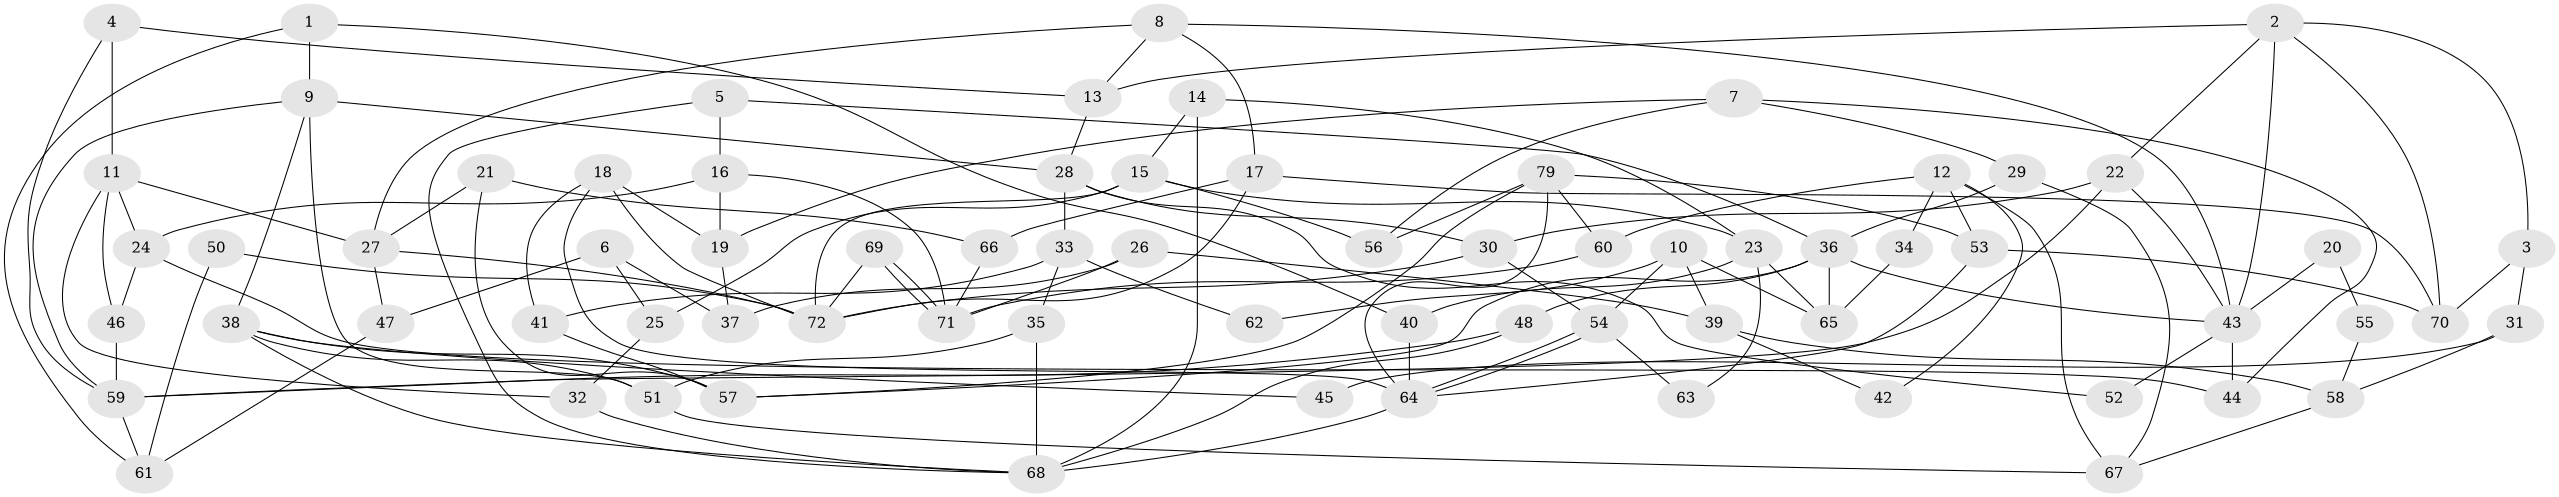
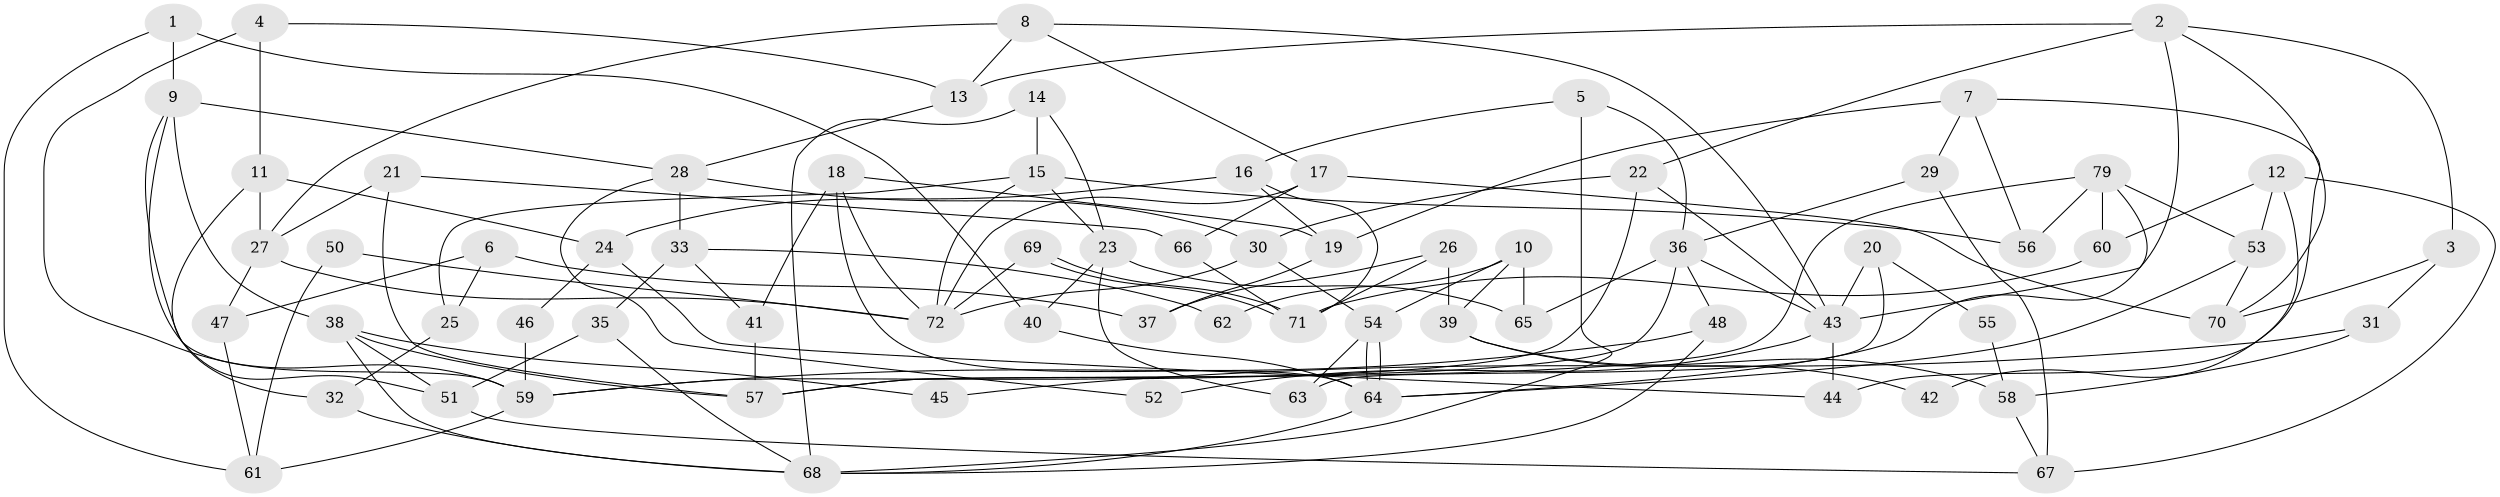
(103, 249) -> none
(1904, 249) -> none
none -> (1635, 371)
